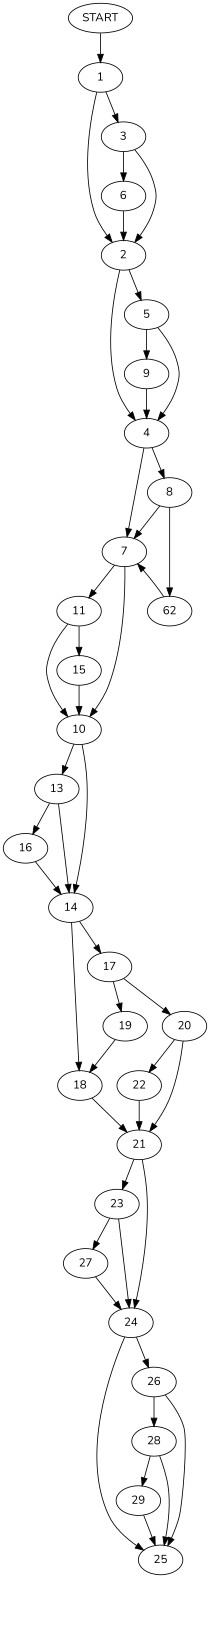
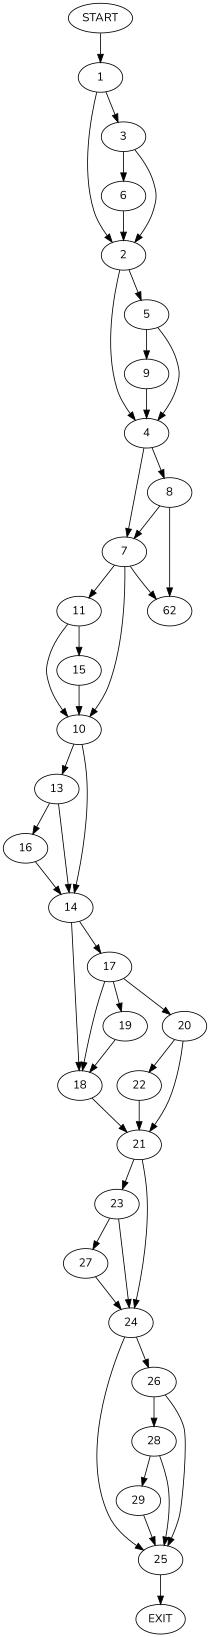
(154, 583) -> (140, 580)
none -> (93, 1021)
none -> (161, 1619)
